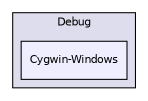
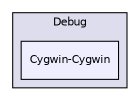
(74, 60) -> (70, 60)
